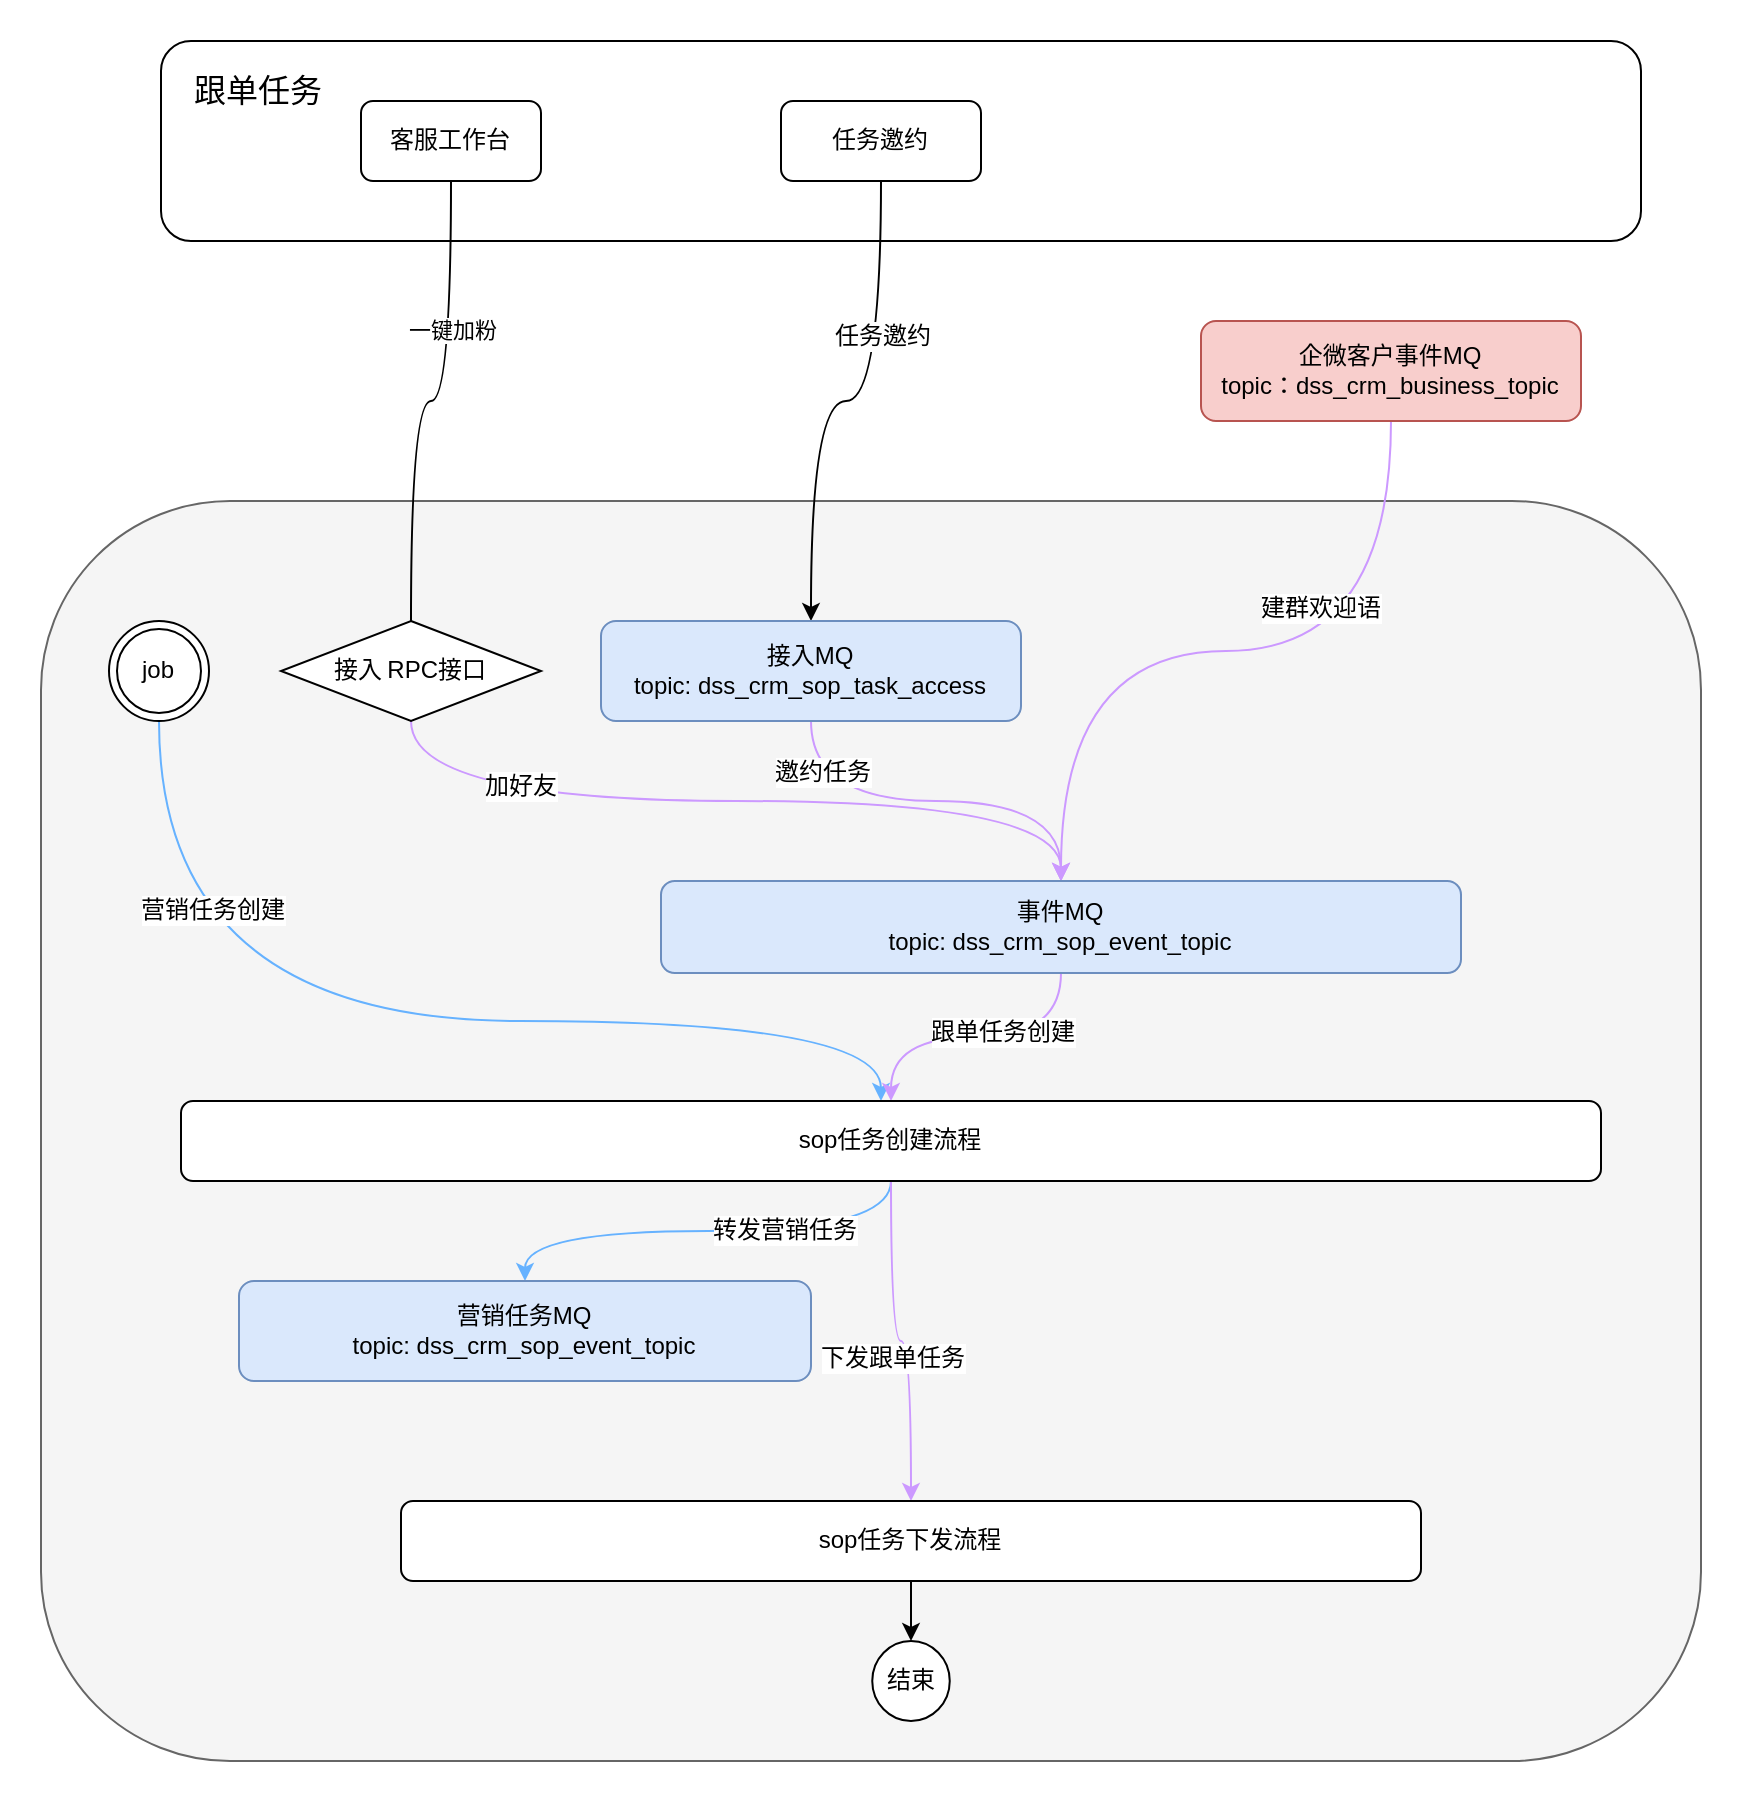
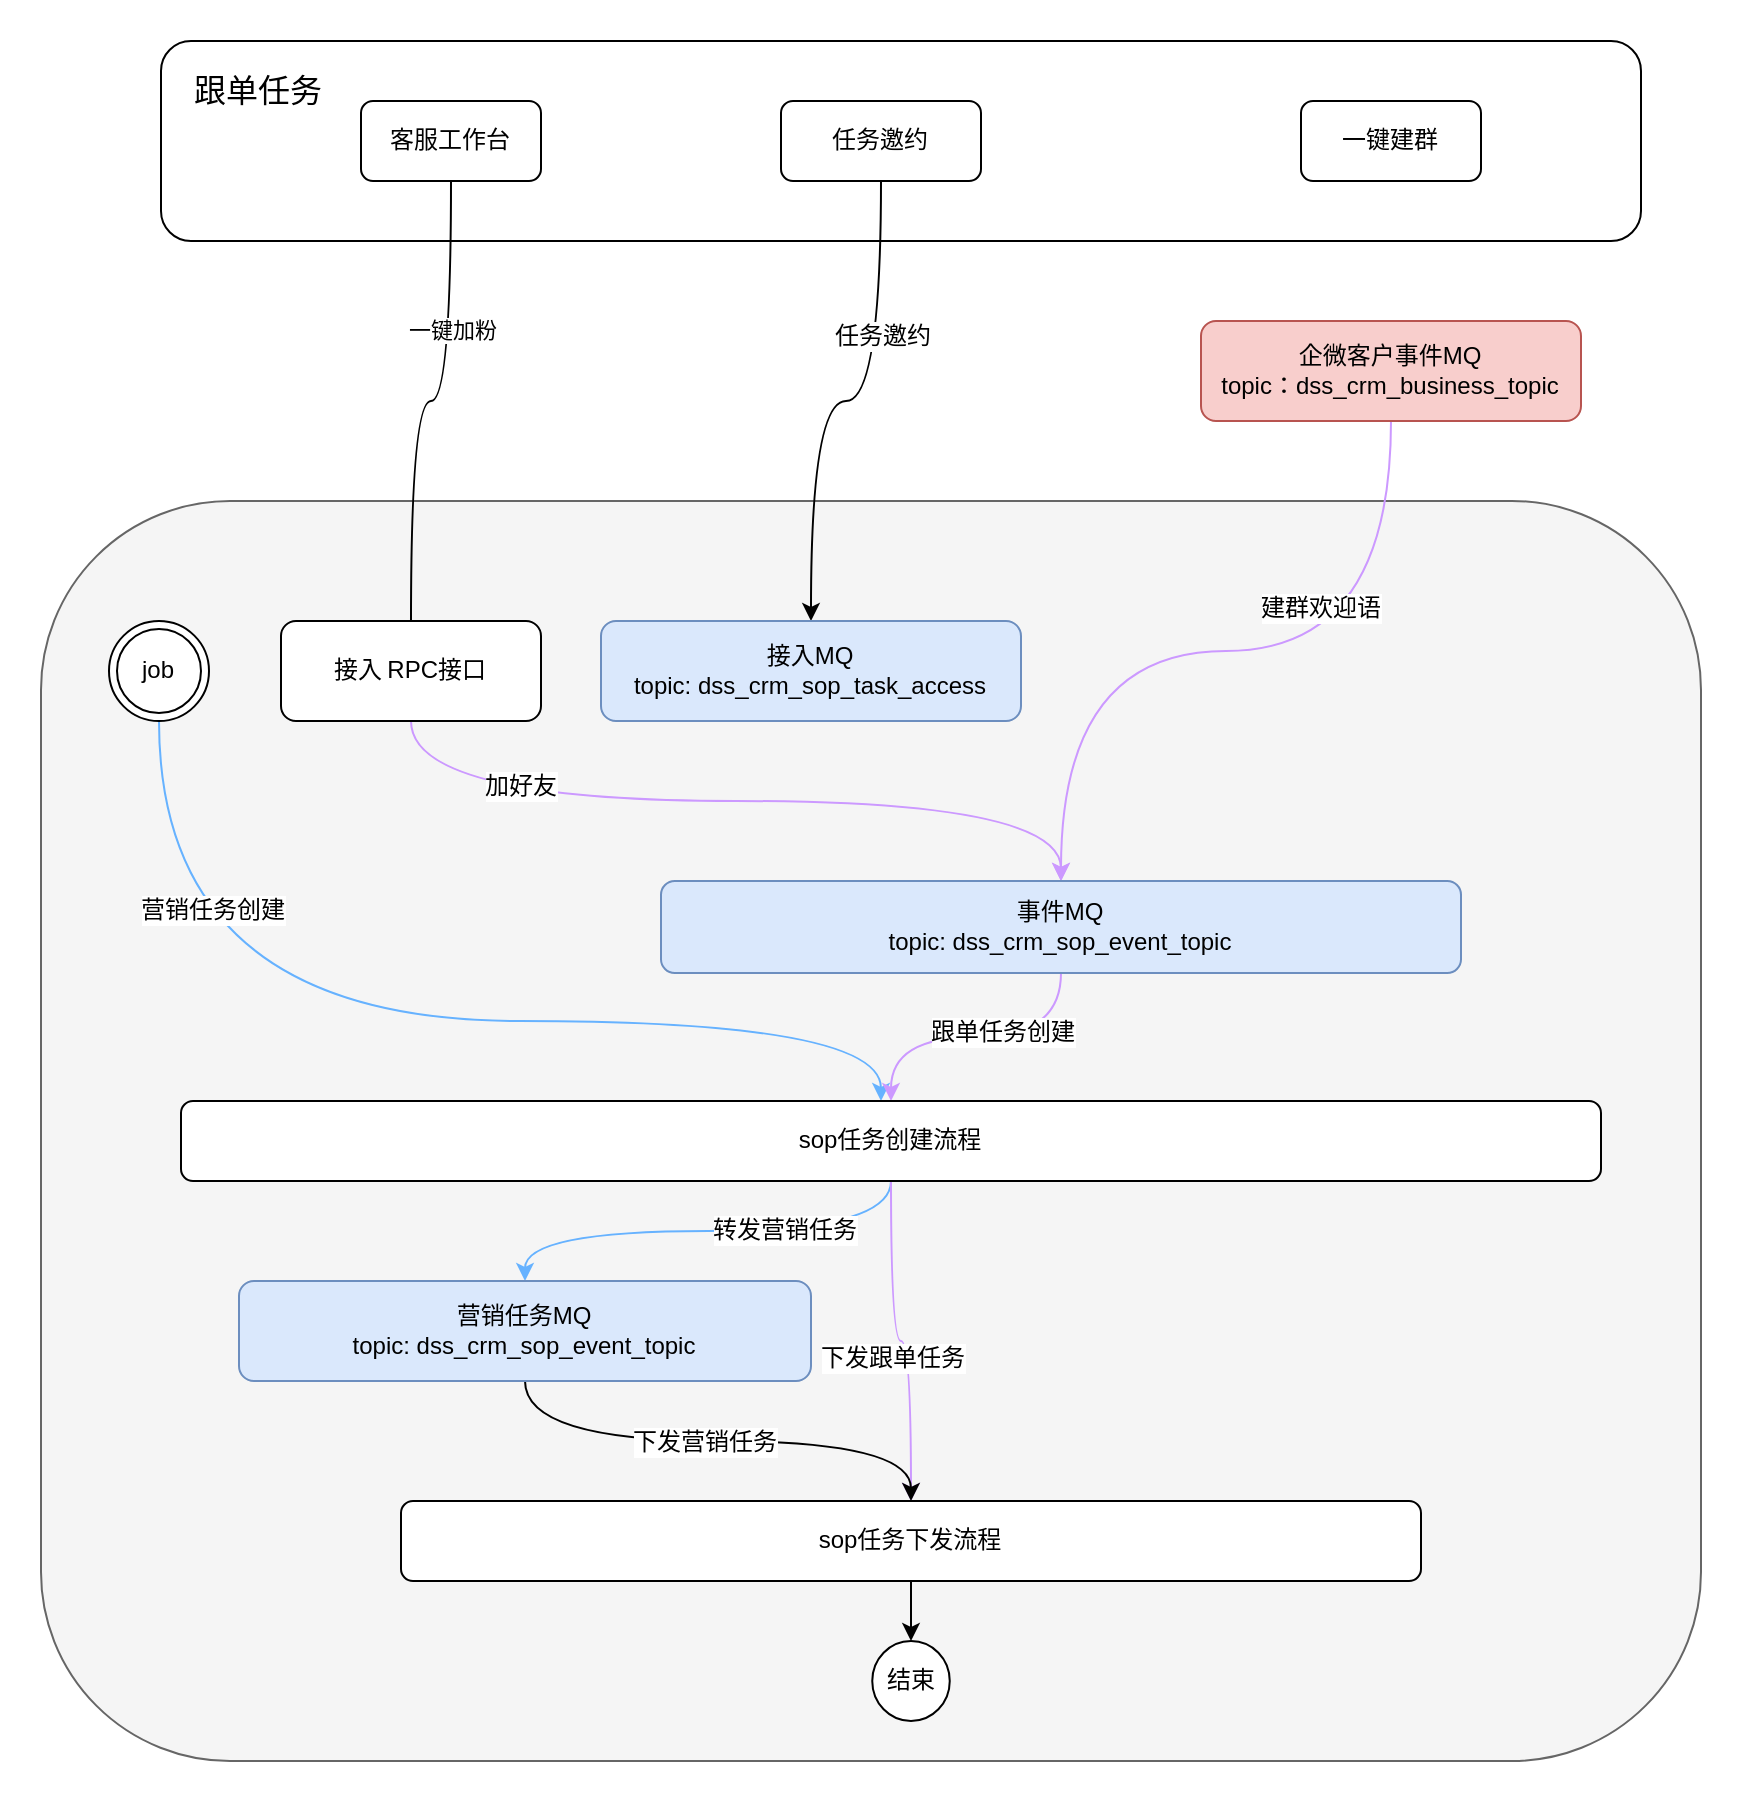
none -> (1391, 141)
(411, 671) -> (411, 671)
(833, 773) -> none
none -> (789, 1443)
